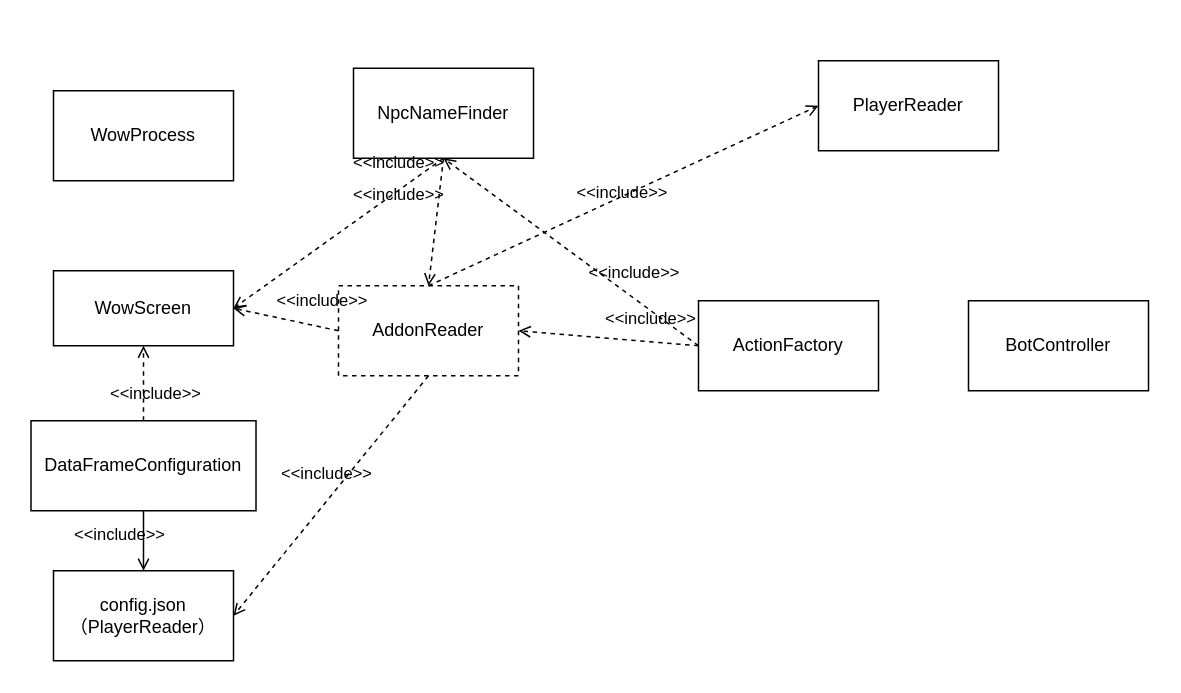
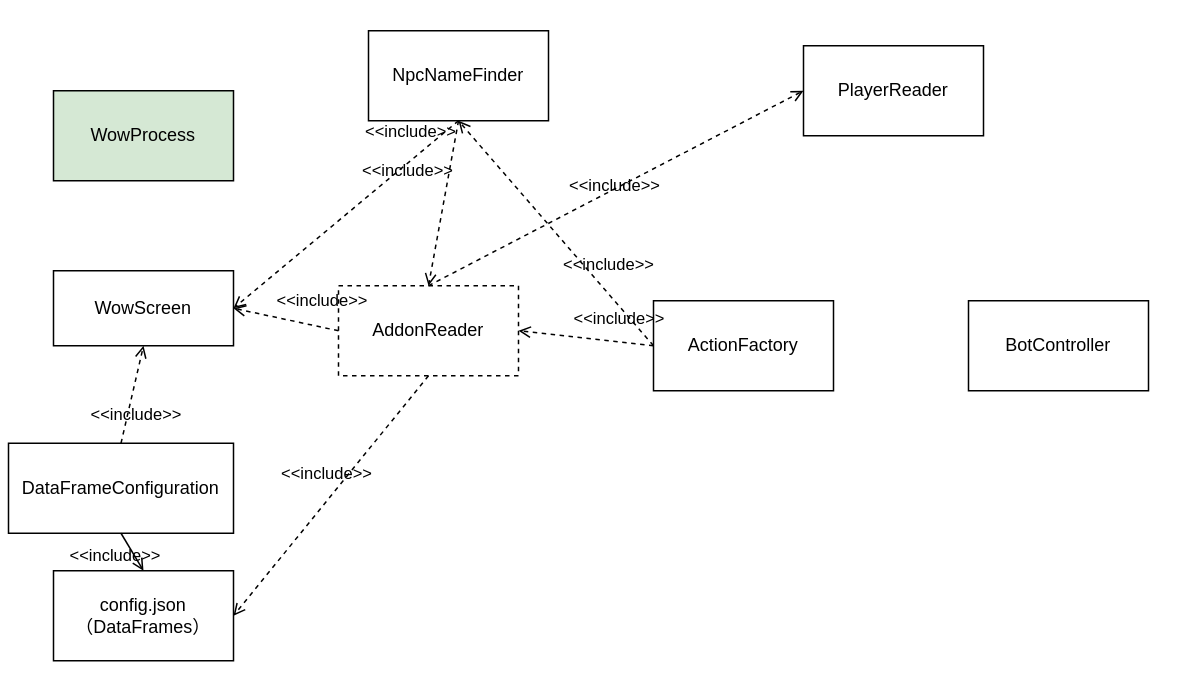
(908, 106) -> (893, 91)
(443, 113) -> (458, 76)
(143, 136) -> (143, 136)
(788, 346) -> (743, 346)
(143, 466) -> (121, 488)
(143, 616) -> (143, 616)
